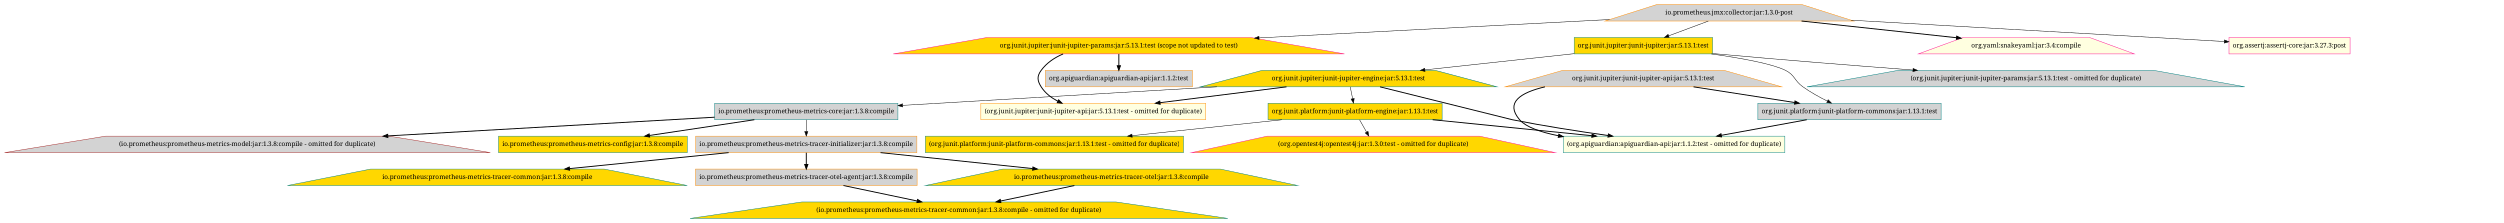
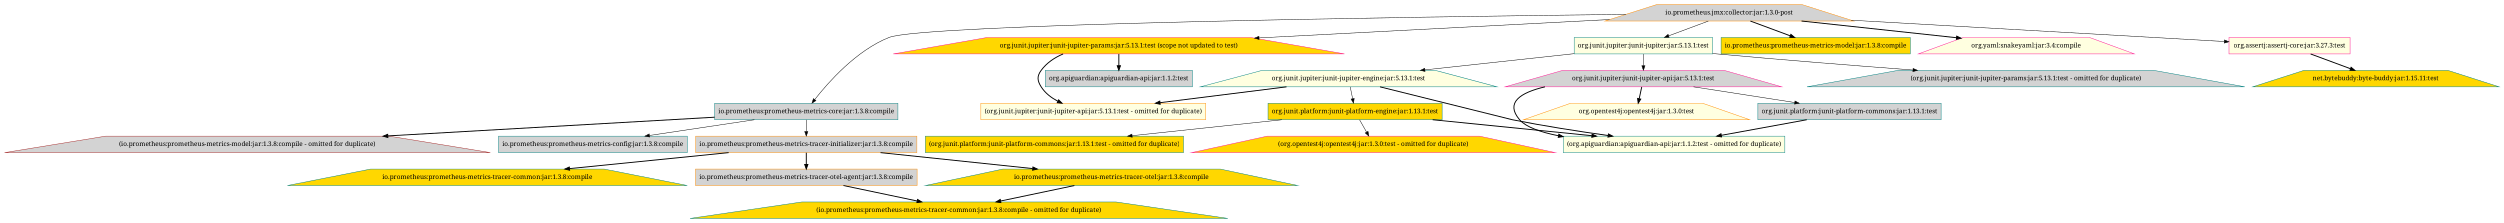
(1643, 46) -> (1643, 46)
none -> (1816, 46)
(2290, 46) -> (2290, 46)
(1774, 66) -> (1643, 60)
(1119, 79) -> (1119, 79)
(1349, 79) -> (1349, 79)
(1643, 79) -> (1643, 79)
none -> (2376, 79)
(1744, 95) -> (1744, 95)
(1060, 96) -> (1208, 21)
none -> (1637, 111)
(702, 128) -> (702, 128)
(593, 144) -> (593, 144)
